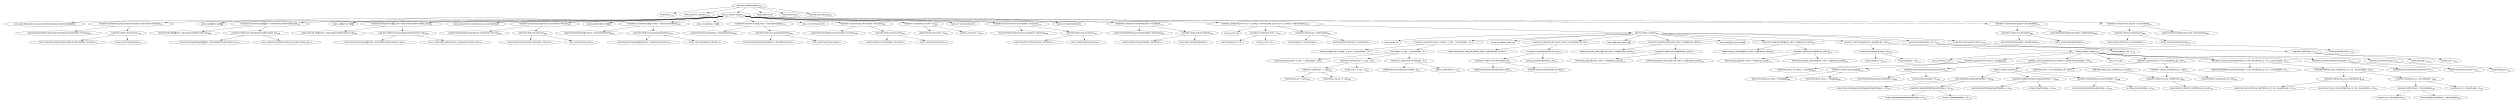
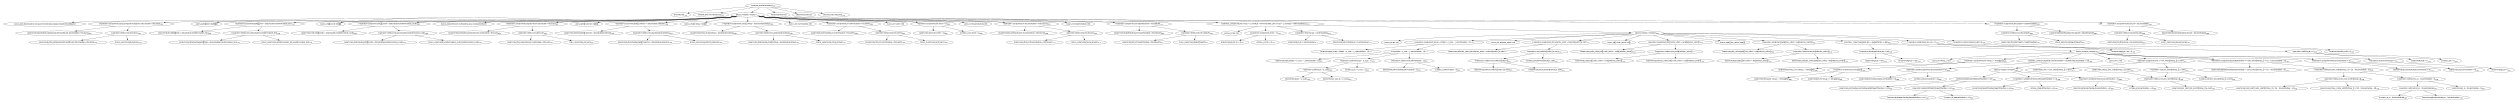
none -> (896, 24)
